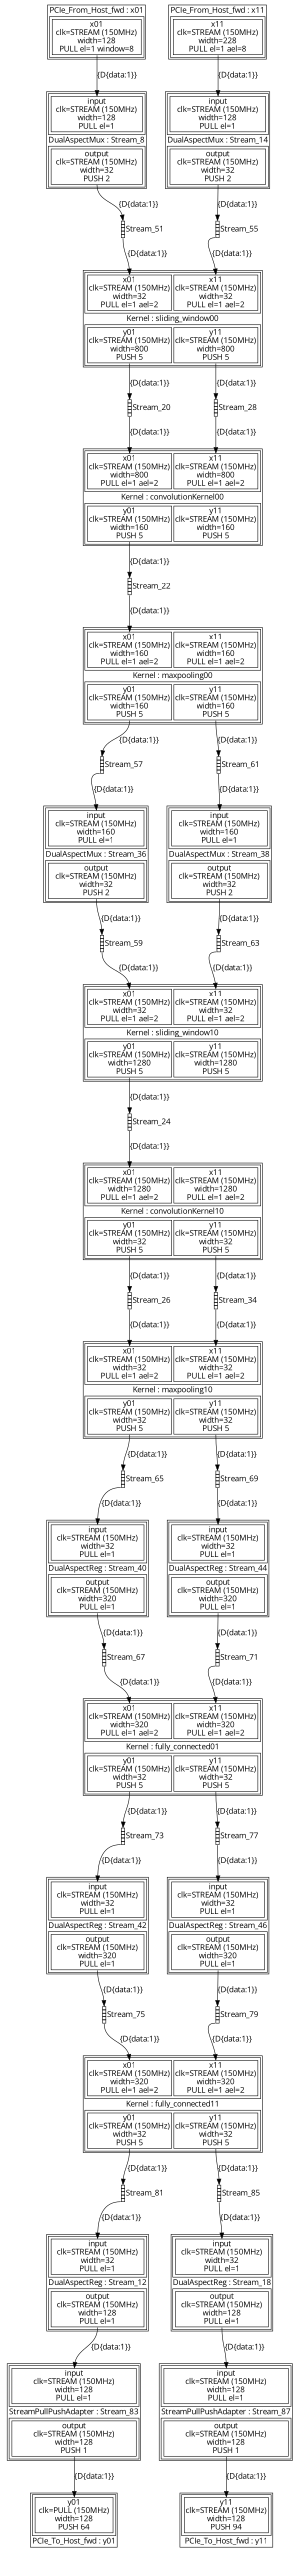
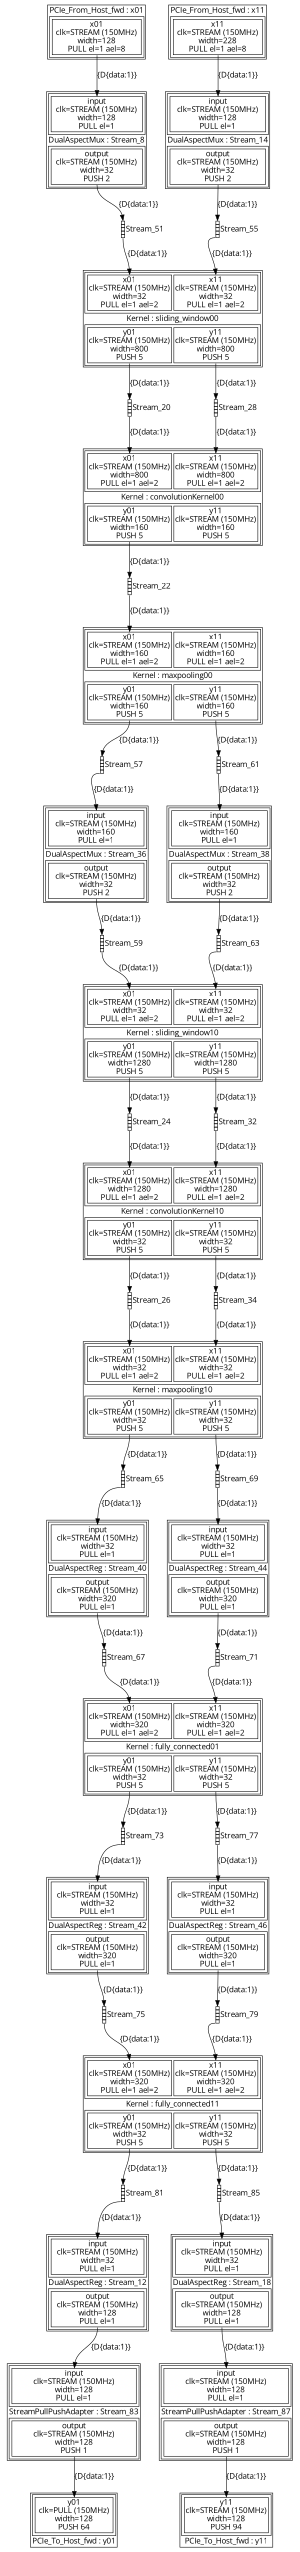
(97, 49) -> (97, 49)
none -> (236, 1122)
